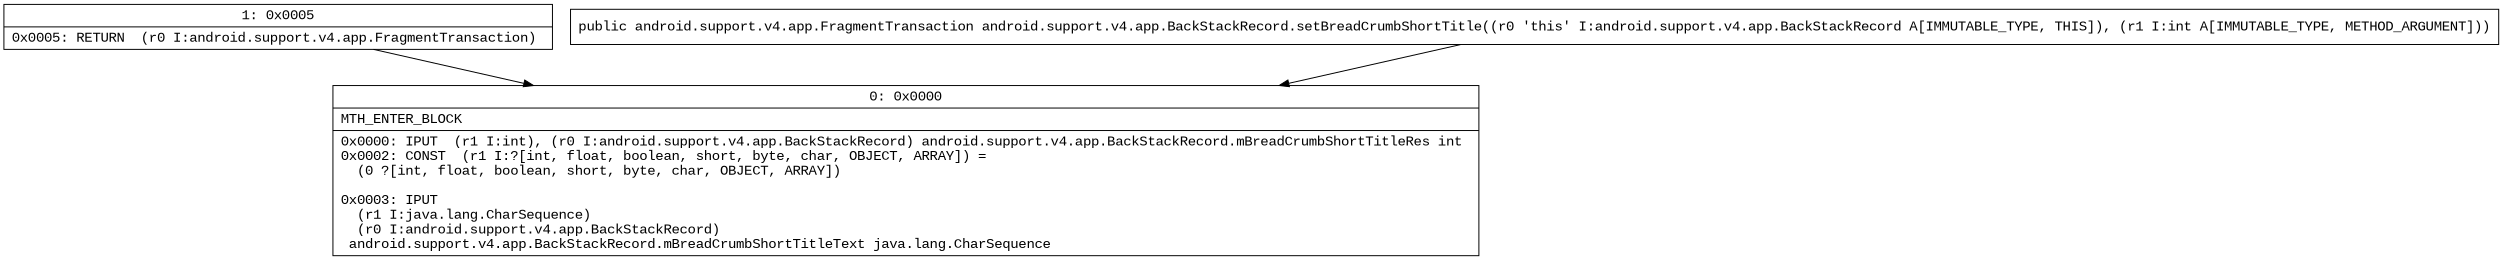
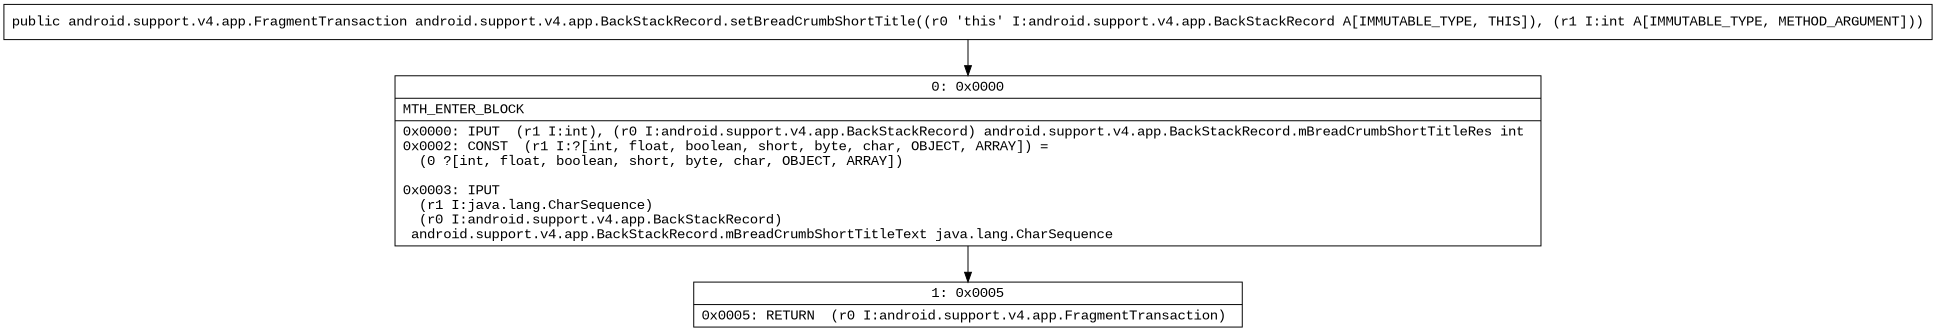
(449, 66) -> (968, 259)
